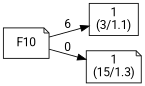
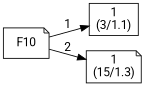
(68, 25) -> (68, 25)
(68, 48) -> (68, 48)
